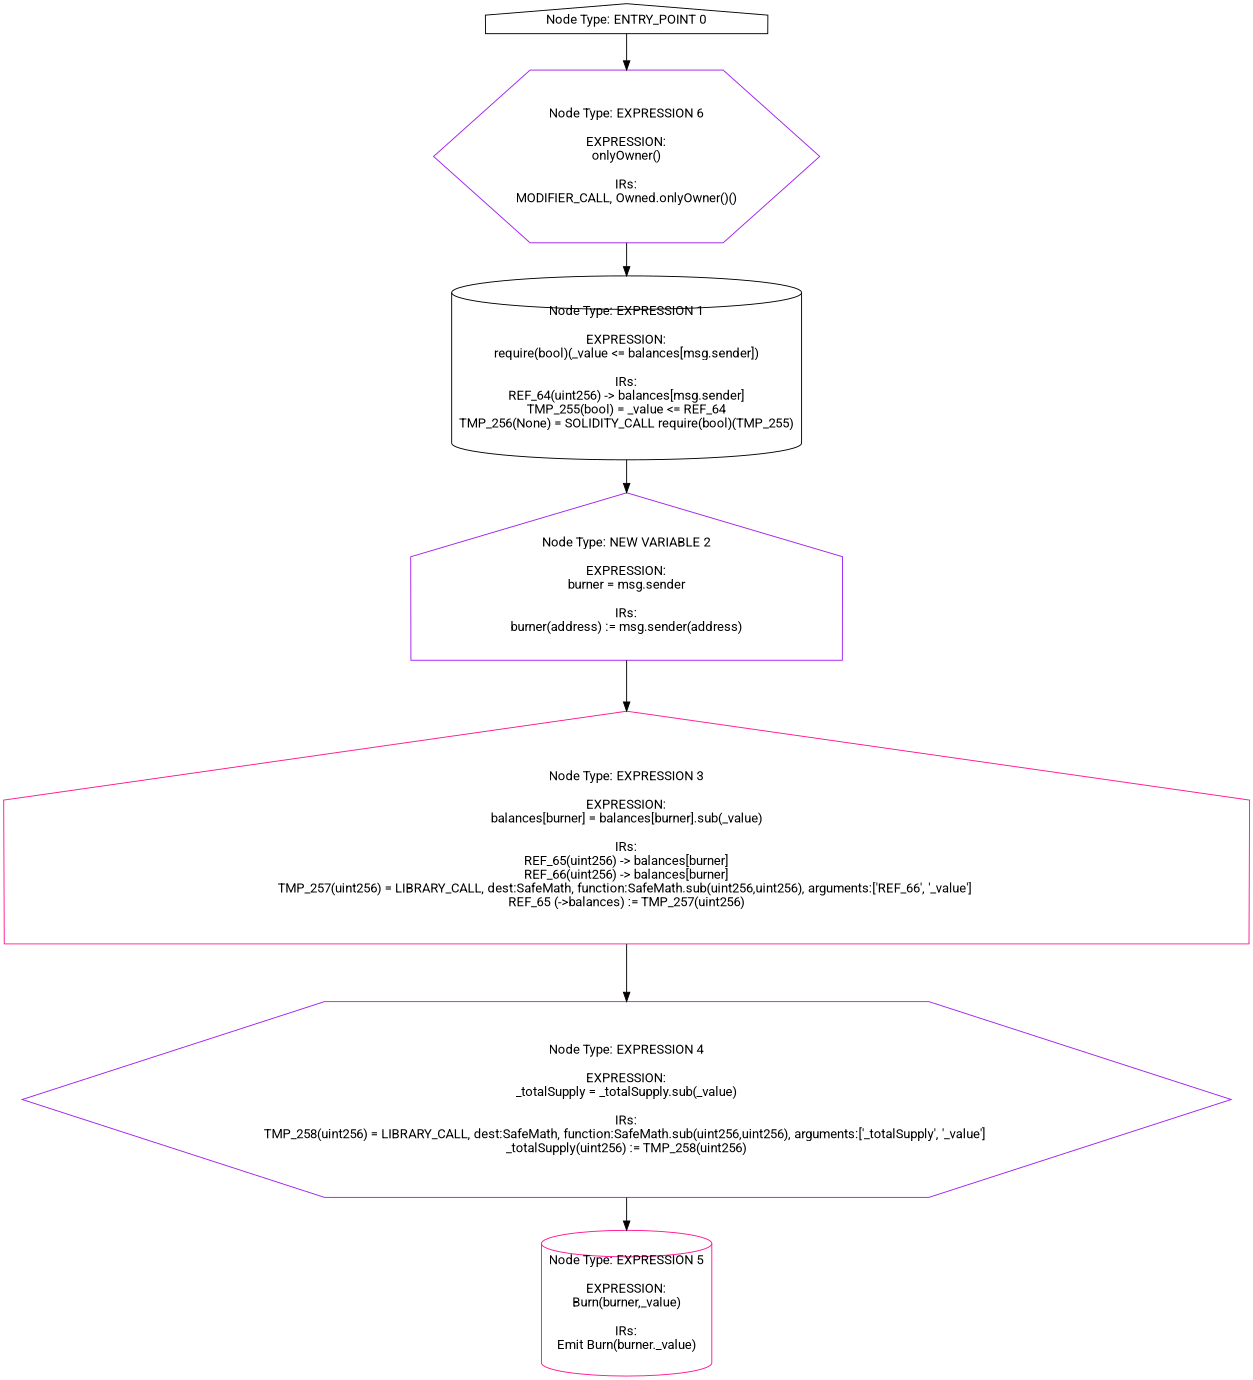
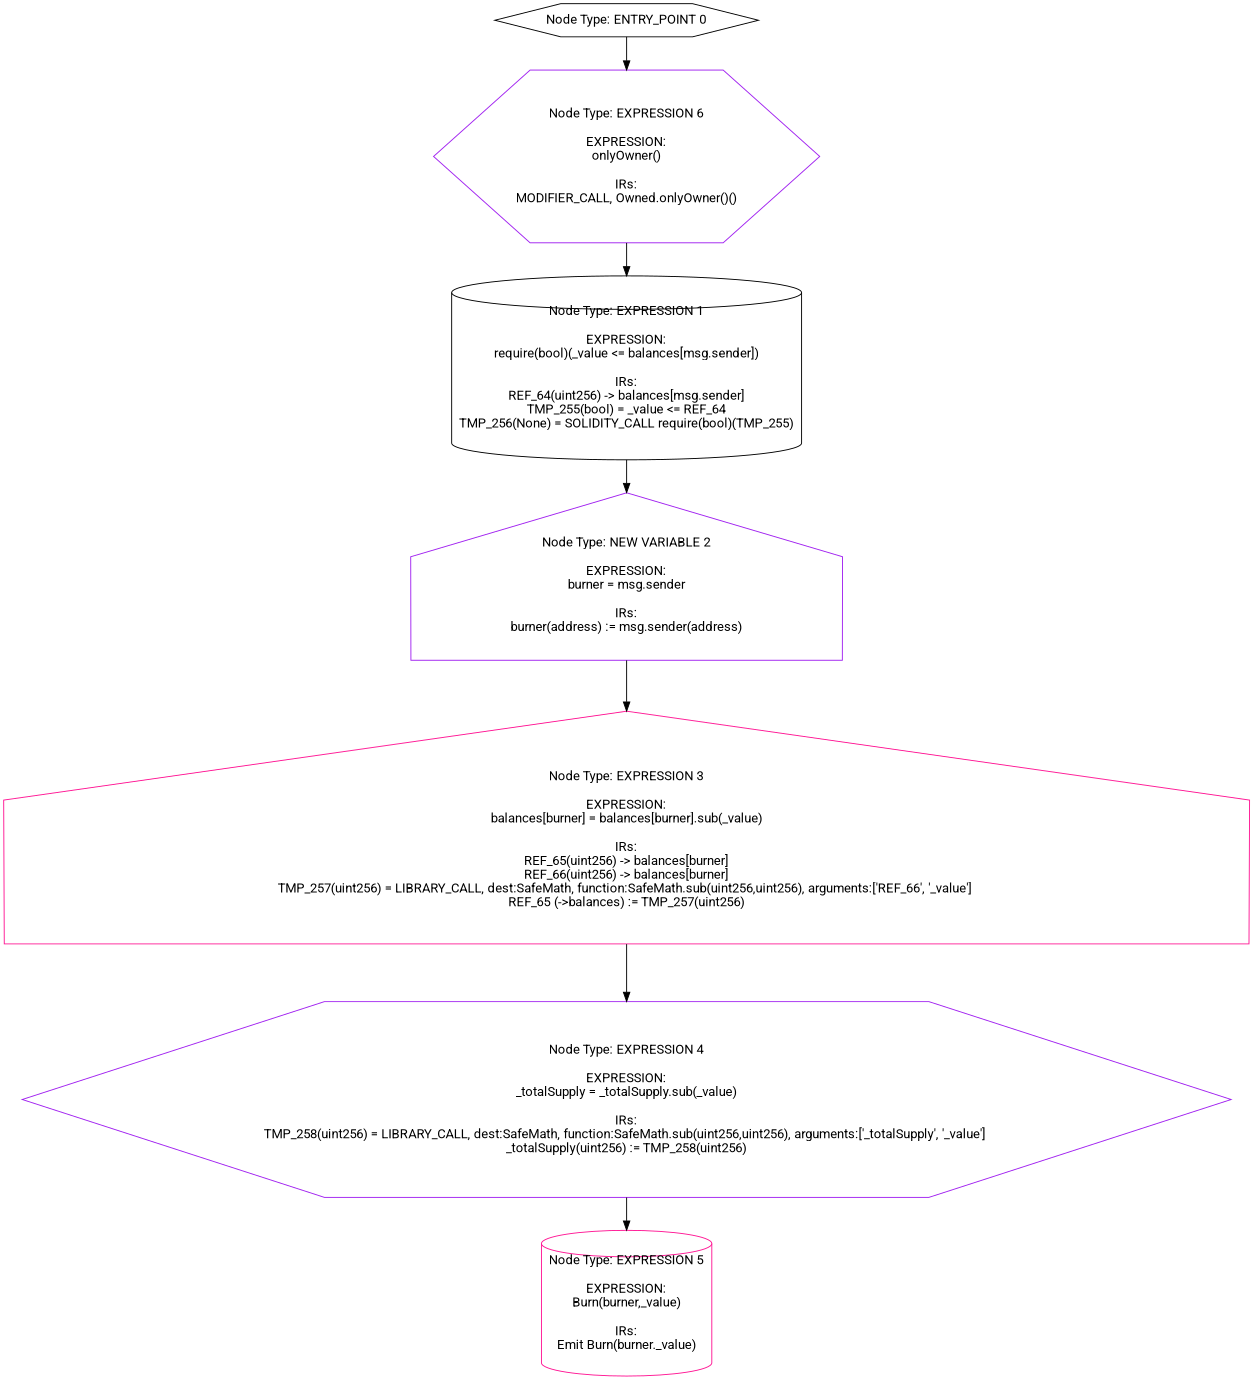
(627, 20) -> (627, 20)
